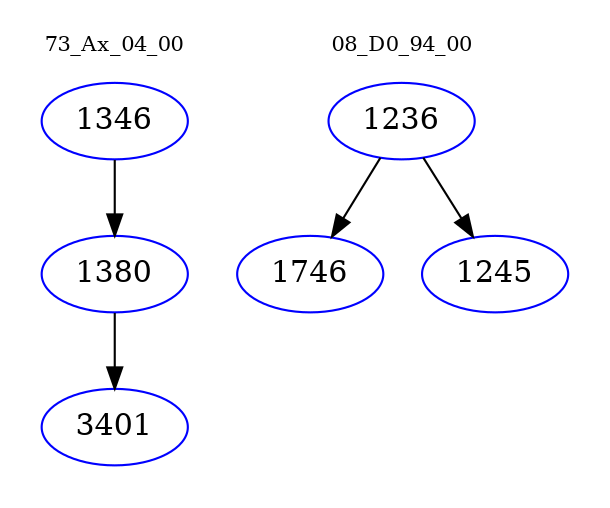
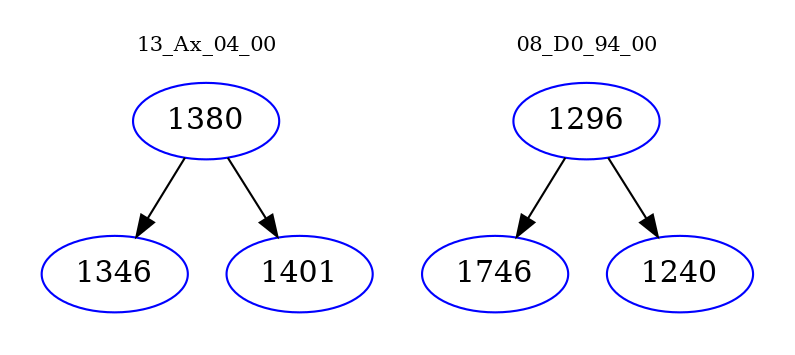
(115, 46) -> (207, 46)
(402, 121) -> (586, 121)
(115, 187) -> (166, 188)
(495, 274) -> (680, 274)
(115, 427) -> (300, 274)
